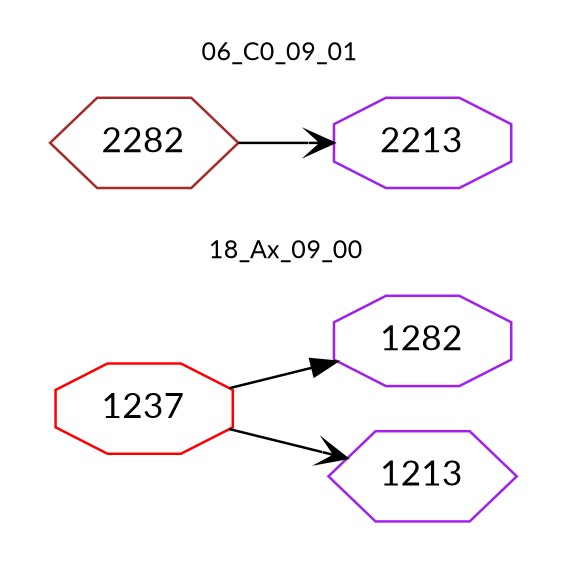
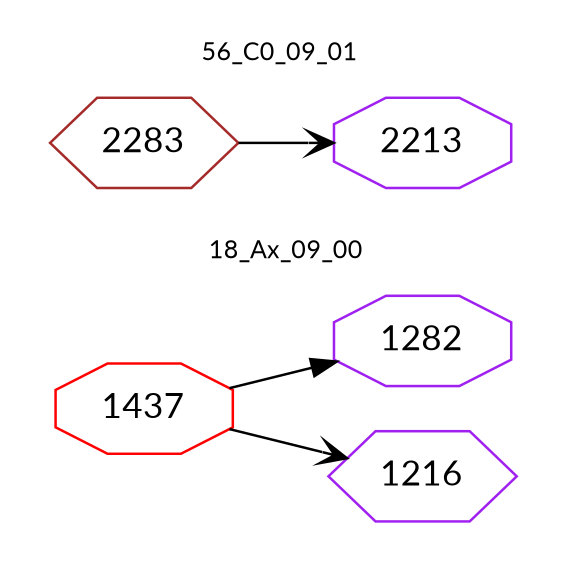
(280, 54) -> (280, 54)
(144, 143) -> (144, 143)
(144, 409) -> (144, 409)
(423, 476) -> (423, 476)
